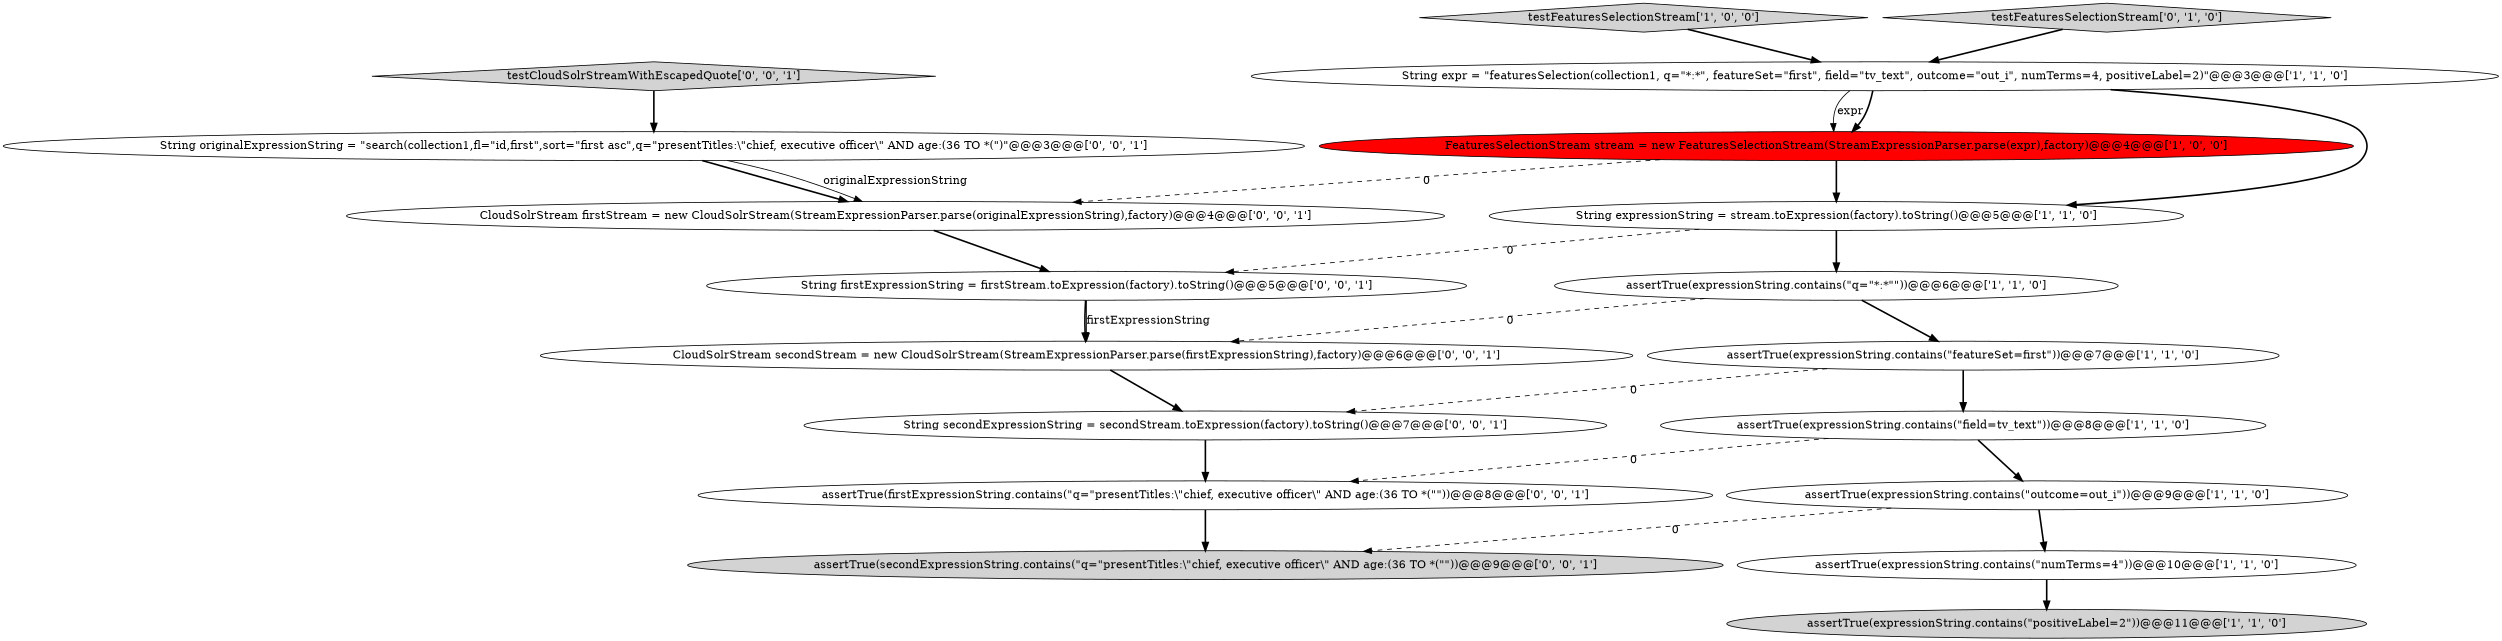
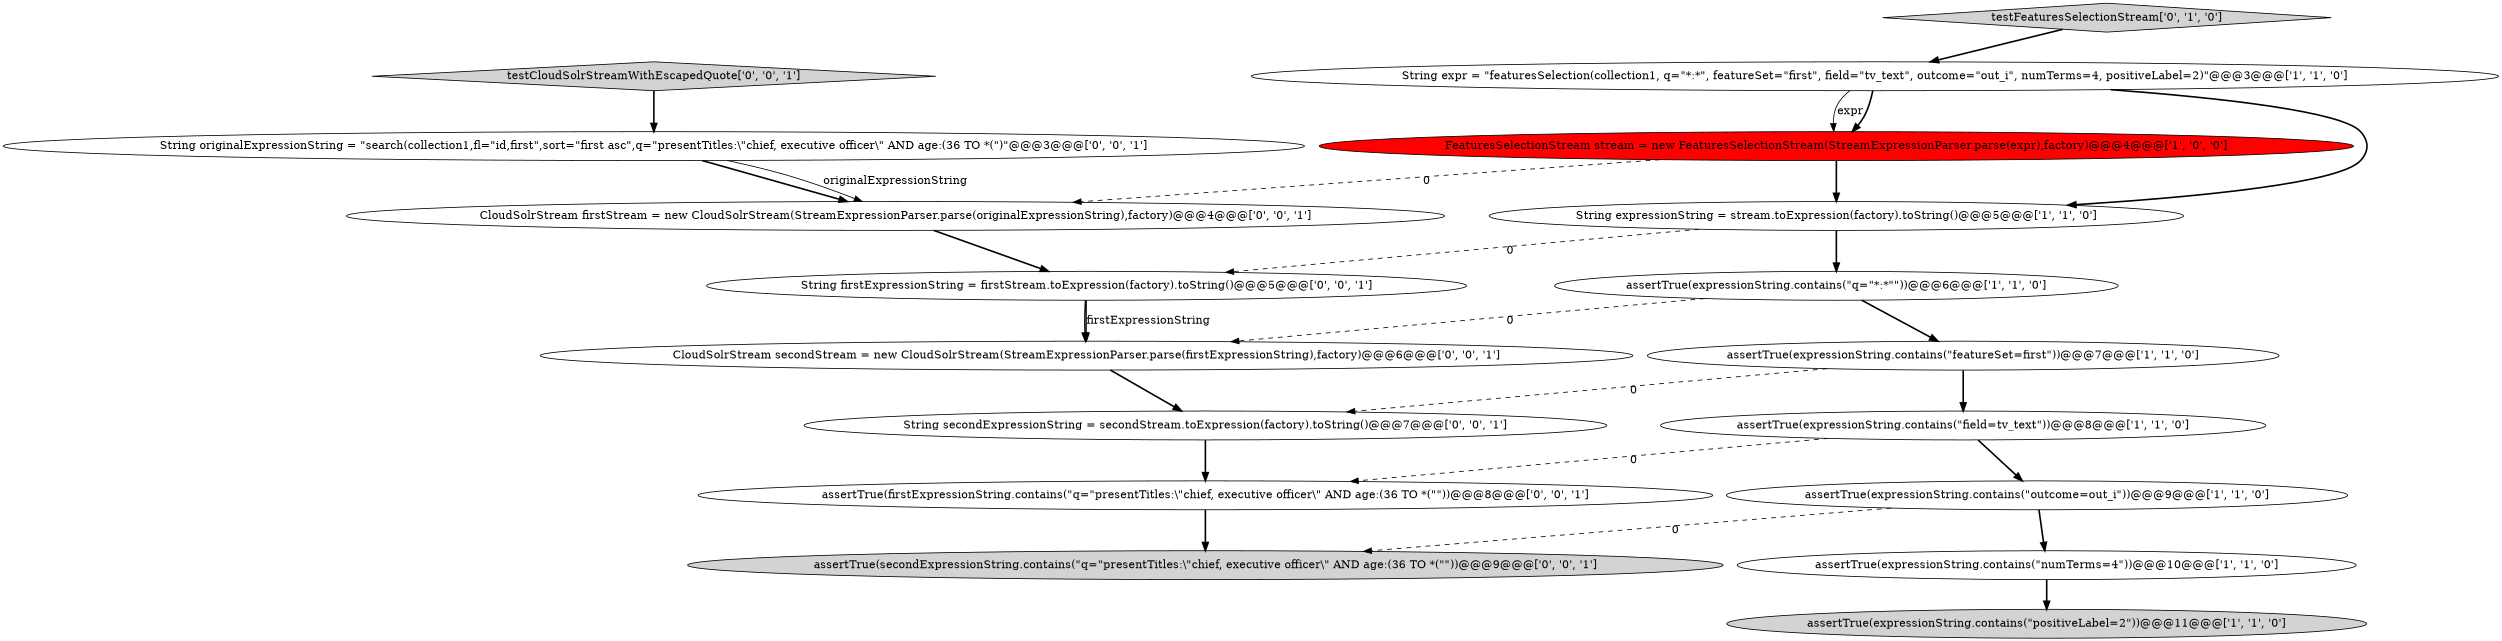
(1644, 18) -> none
